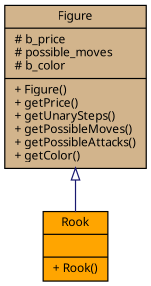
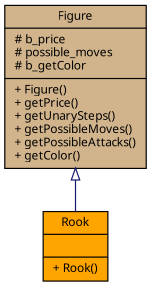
(40, 66) -> (51, 66)
